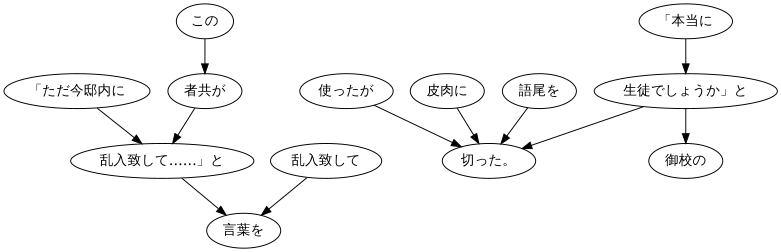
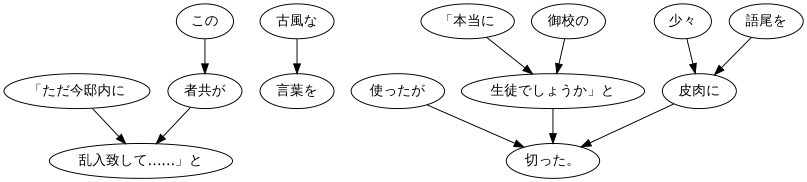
none -> (683, 21)
(686, 121) -> (562, 51)
(517, 122) -> (736, 53)
(326, 161) -> (297, 21)
(200, 193) -> none
